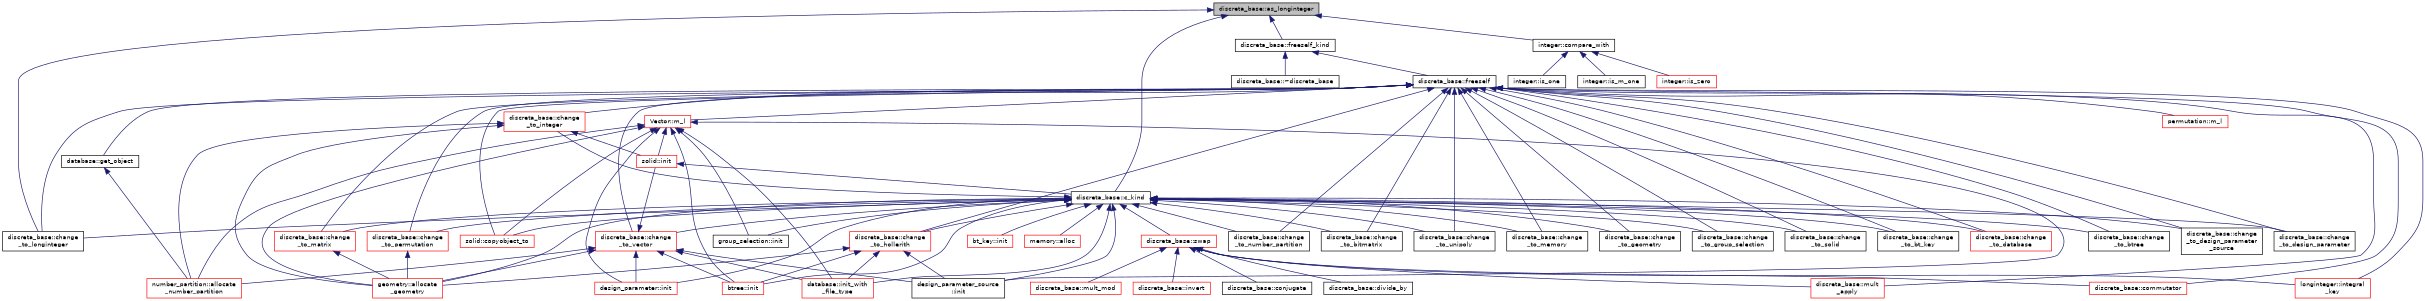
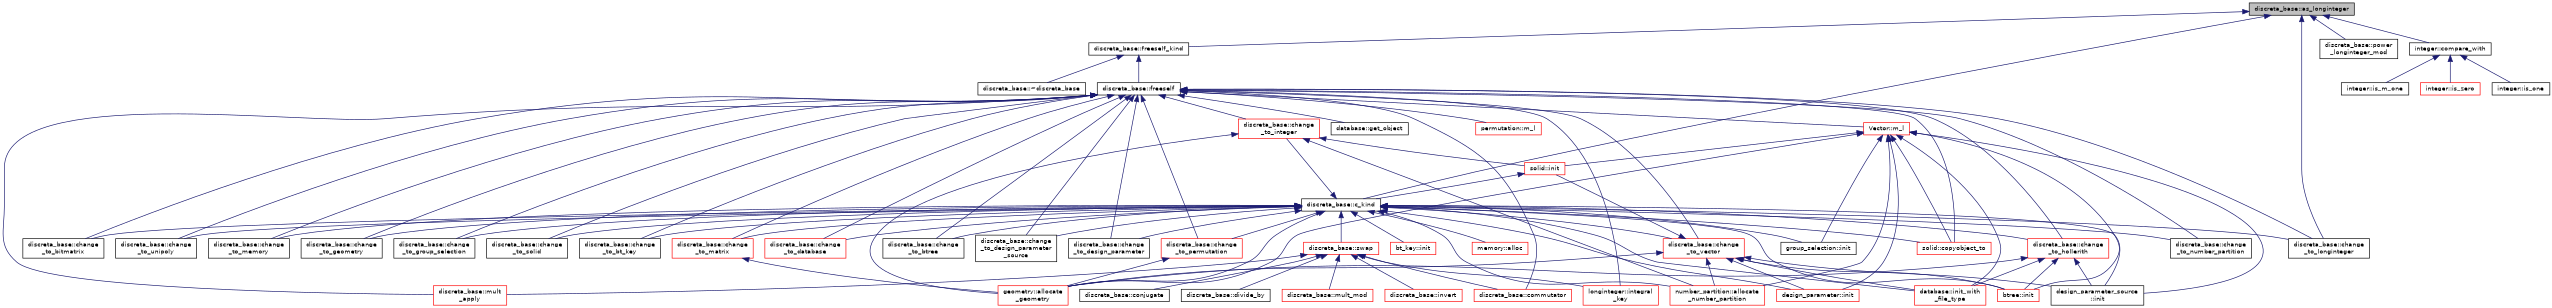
none -> (2359, 49)
(148, 226) -> (1460, 258)
